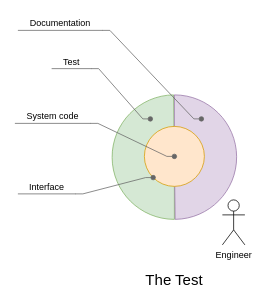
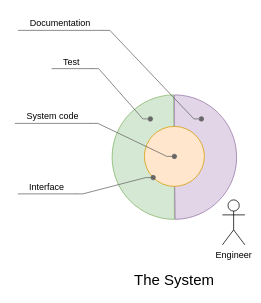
(174, 279) -> (174, 279)
